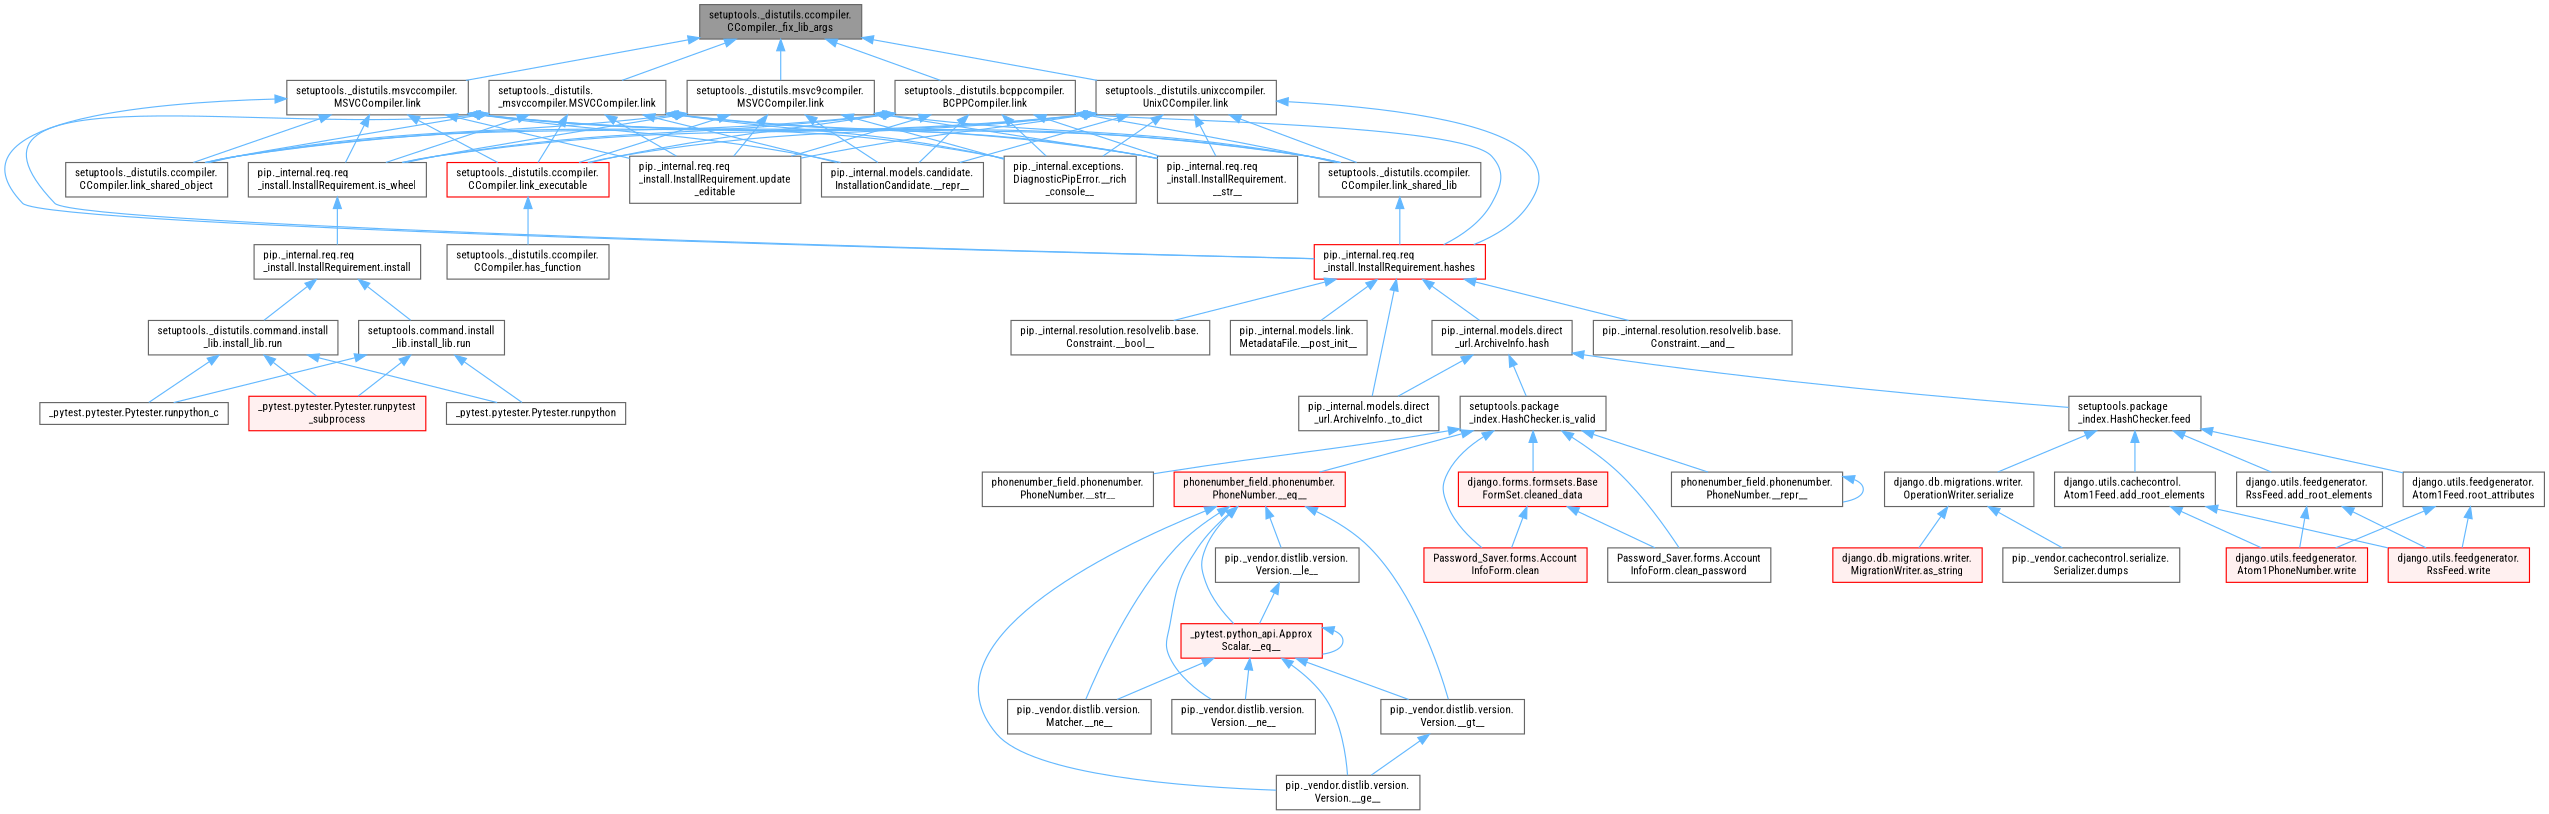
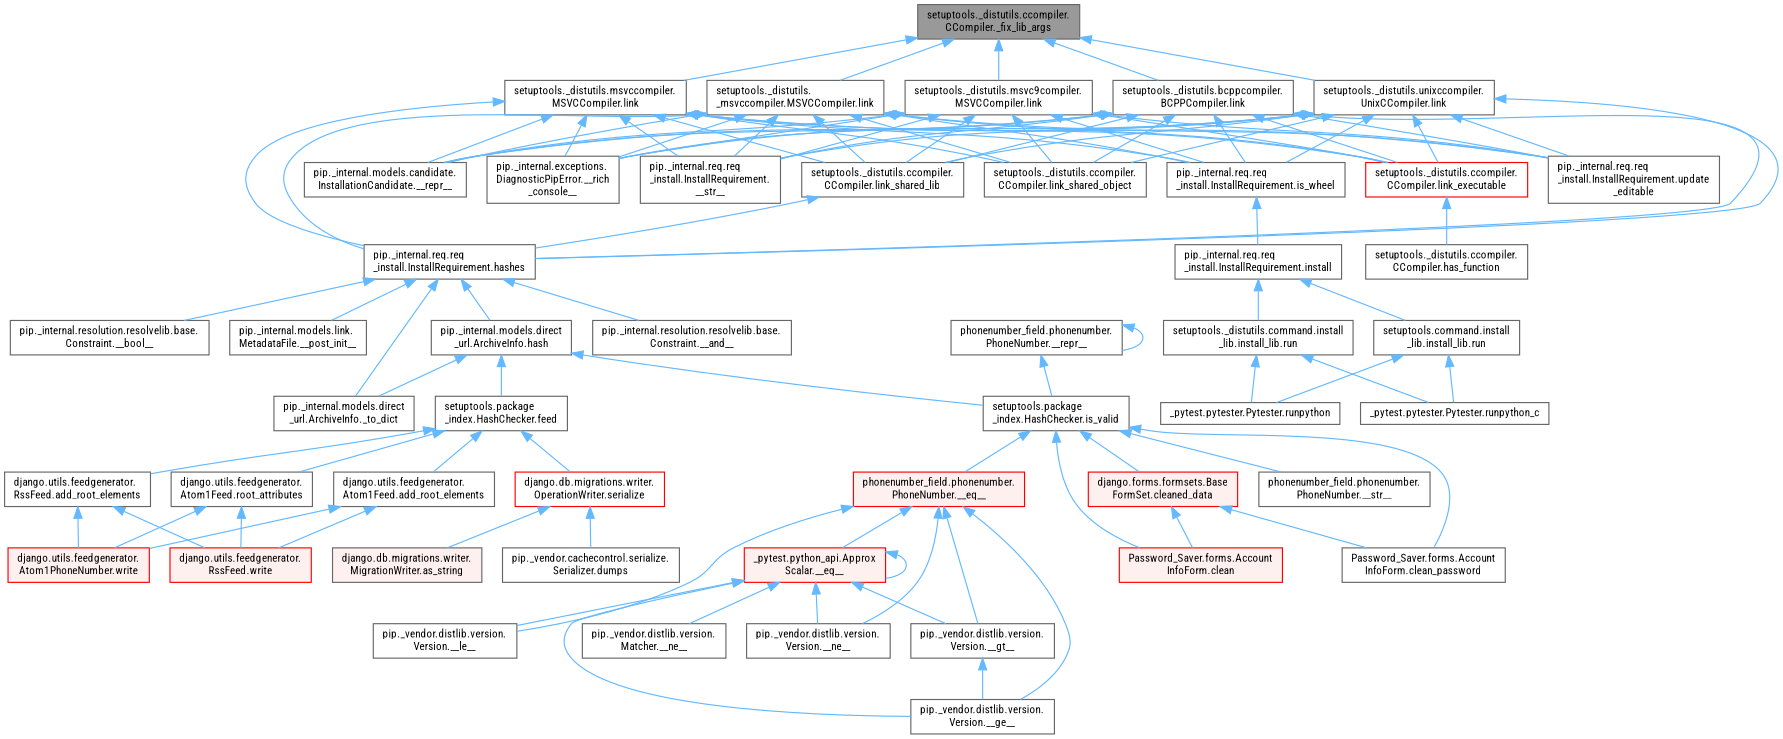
(1400, 262) -> (450, 262)
(337, 414) -> none
(1651, 453) -> (1048, 381)
(1959, 489) -> (590, 489)
(2135, 489) -> (414, 489)
(1907, 565) -> (407, 565)
(1139, 596) -> none
(1267, 608) -> (625, 604)
